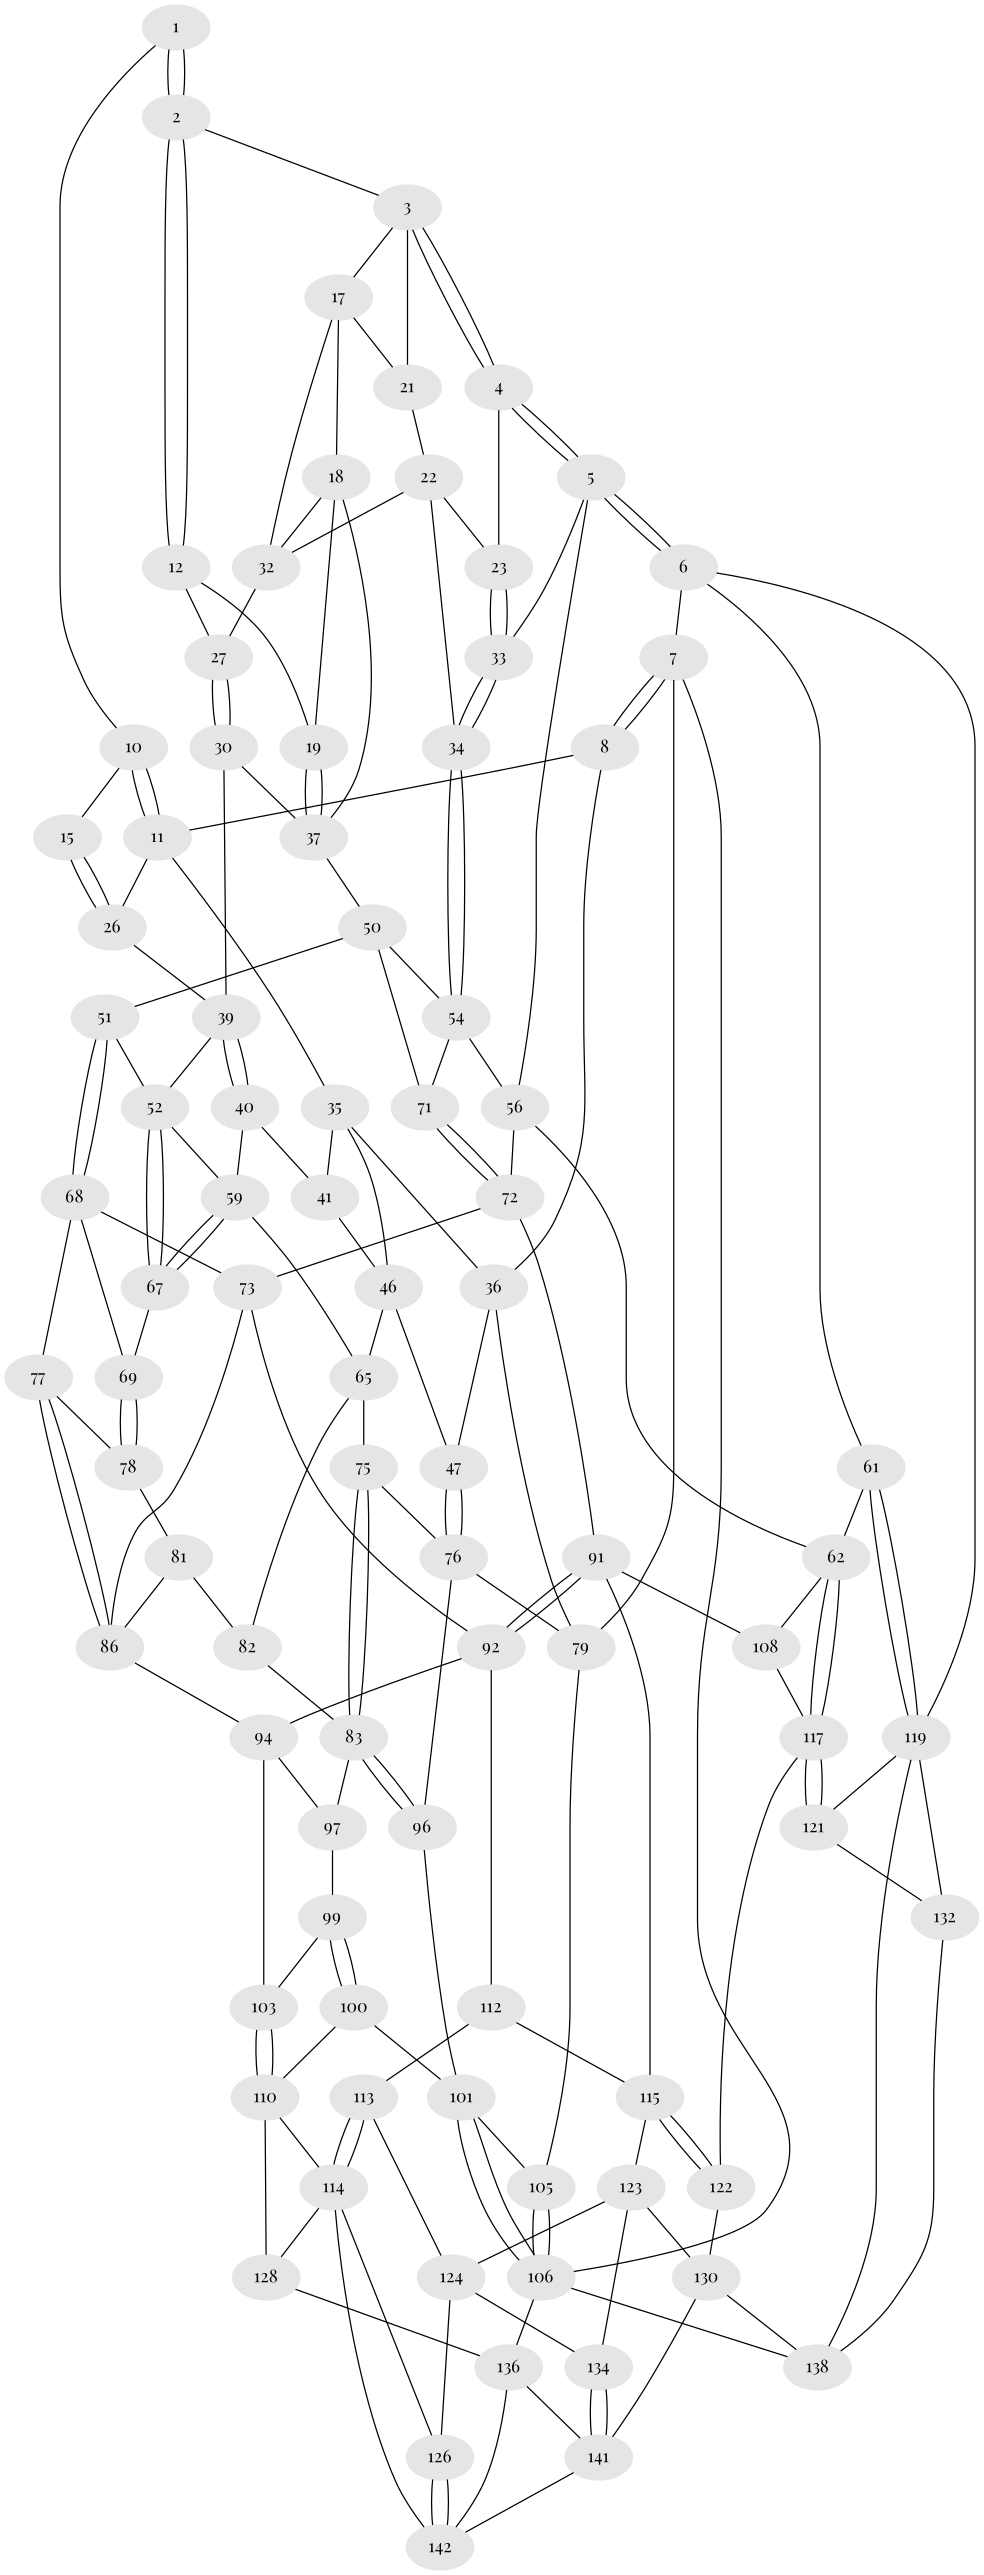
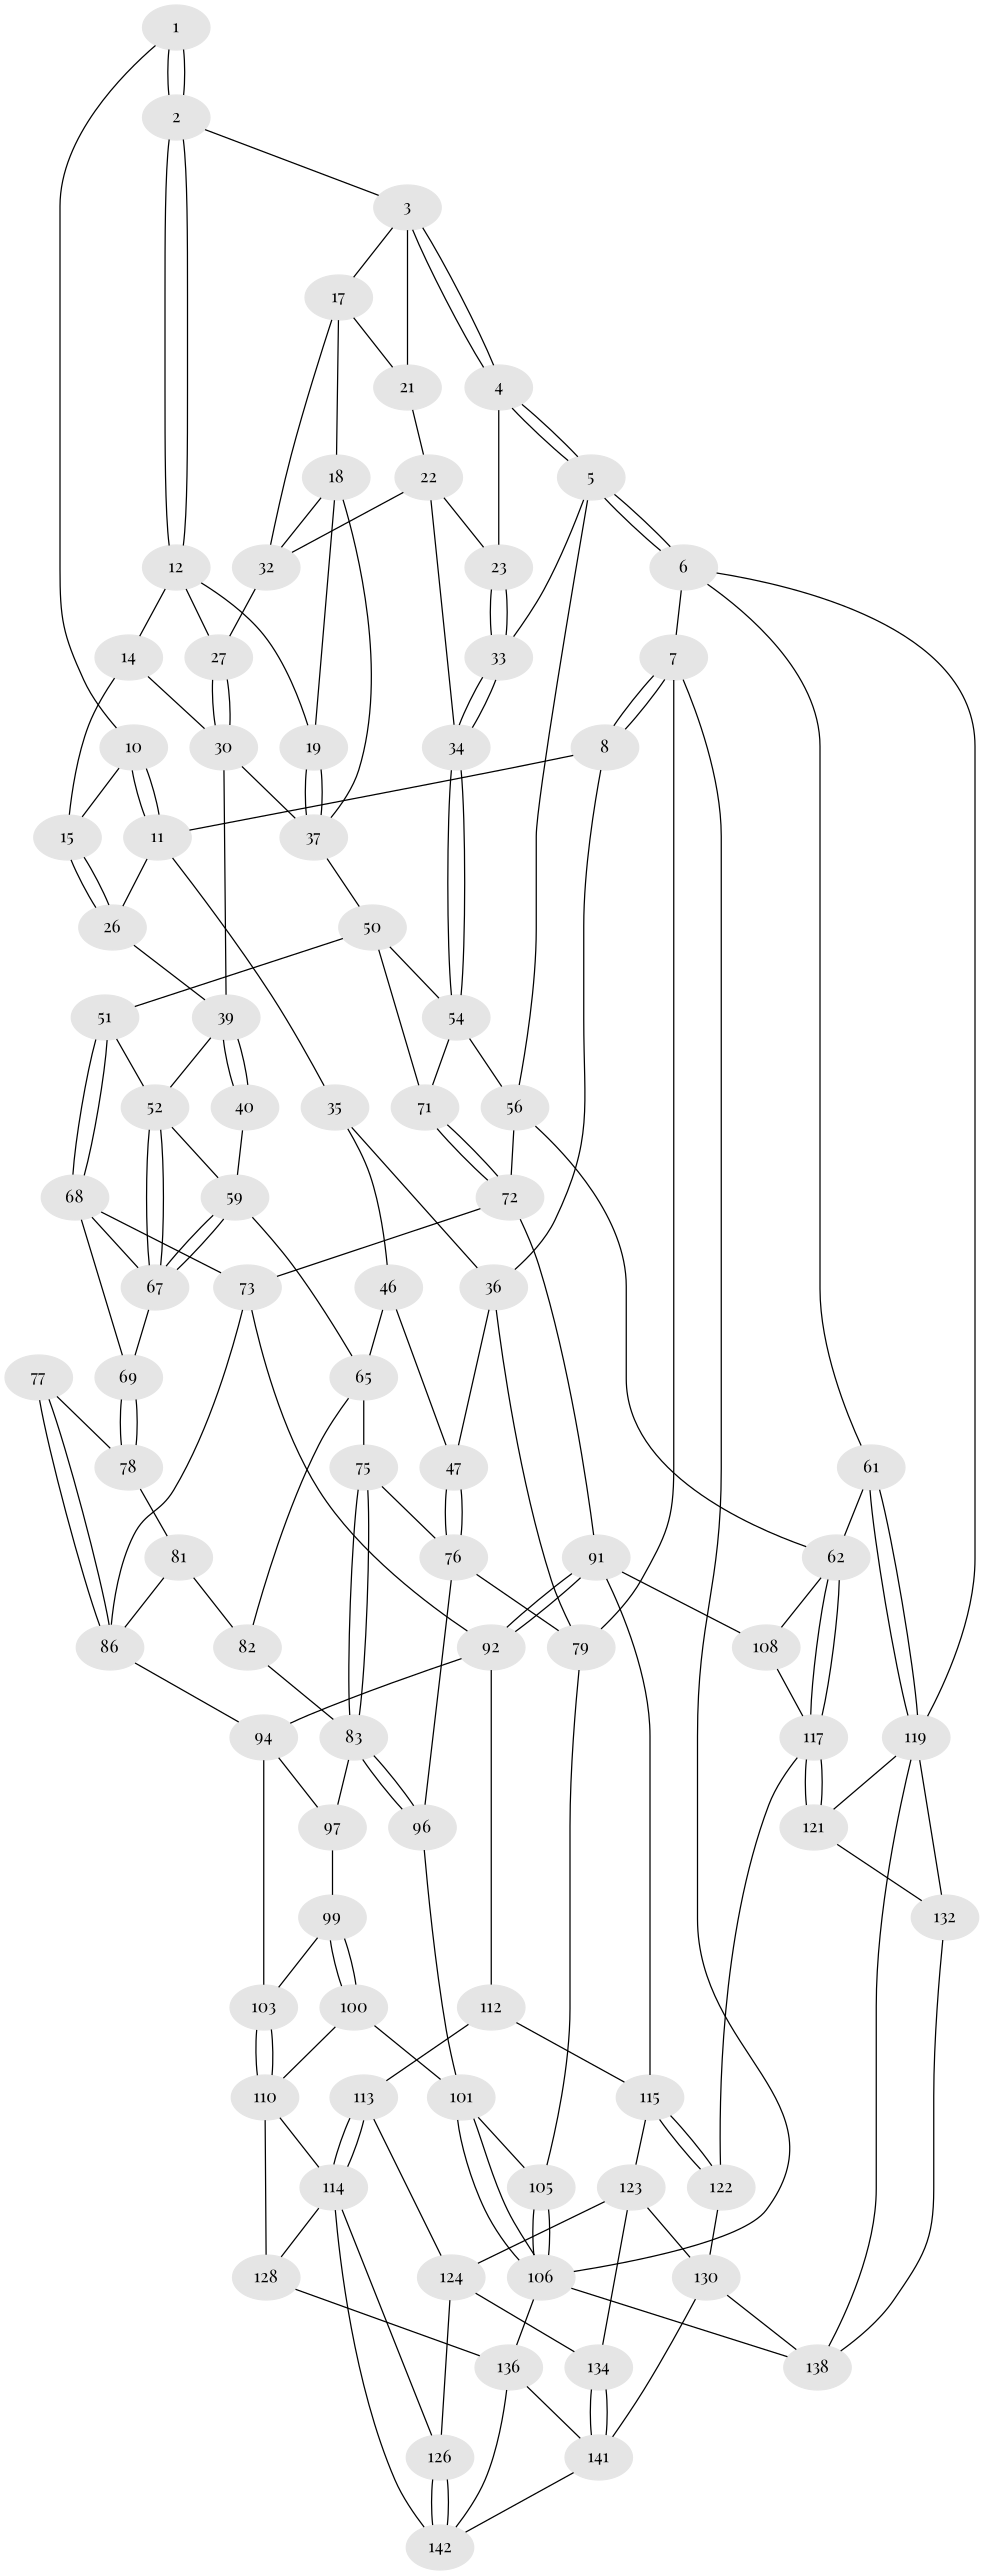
none -> (129, 658)
(325, 1198) -> none
(57, 1287) -> (115, 1242)
